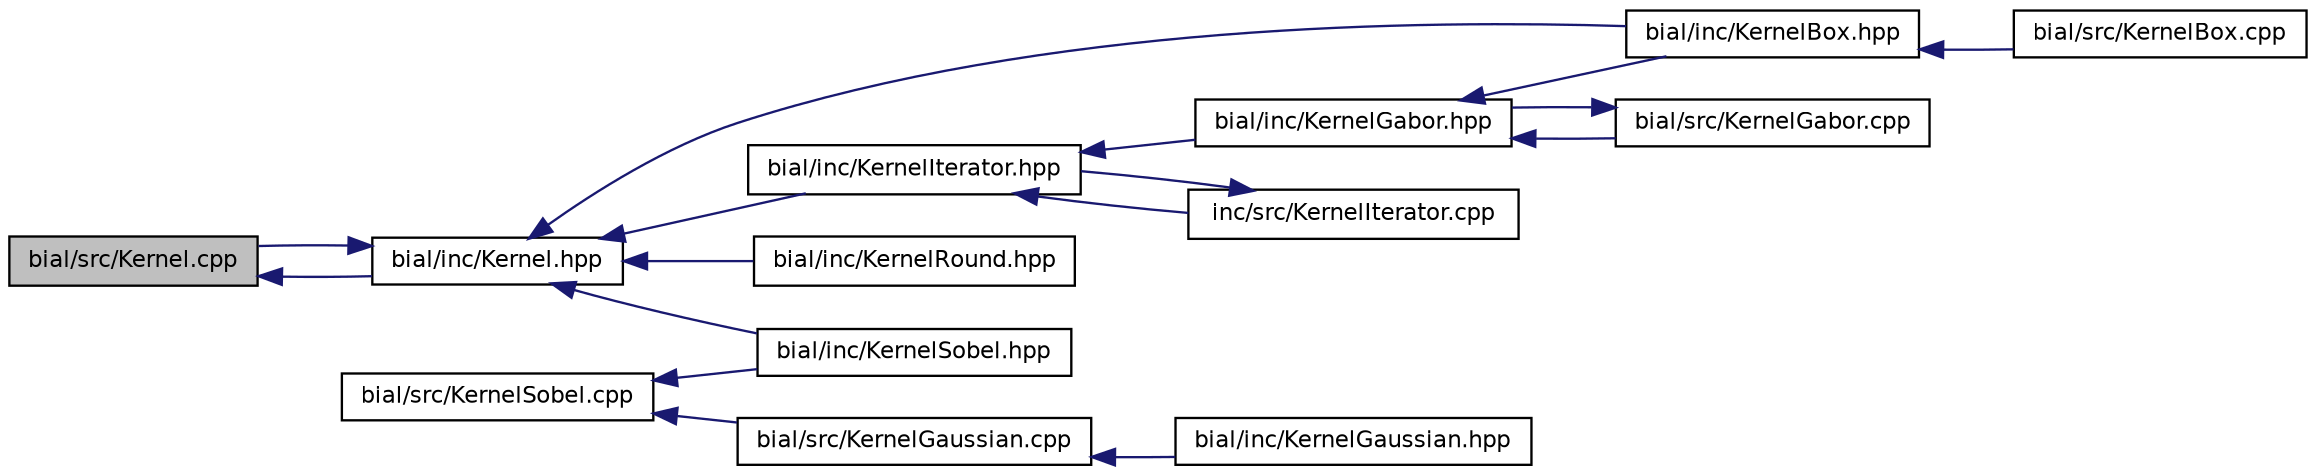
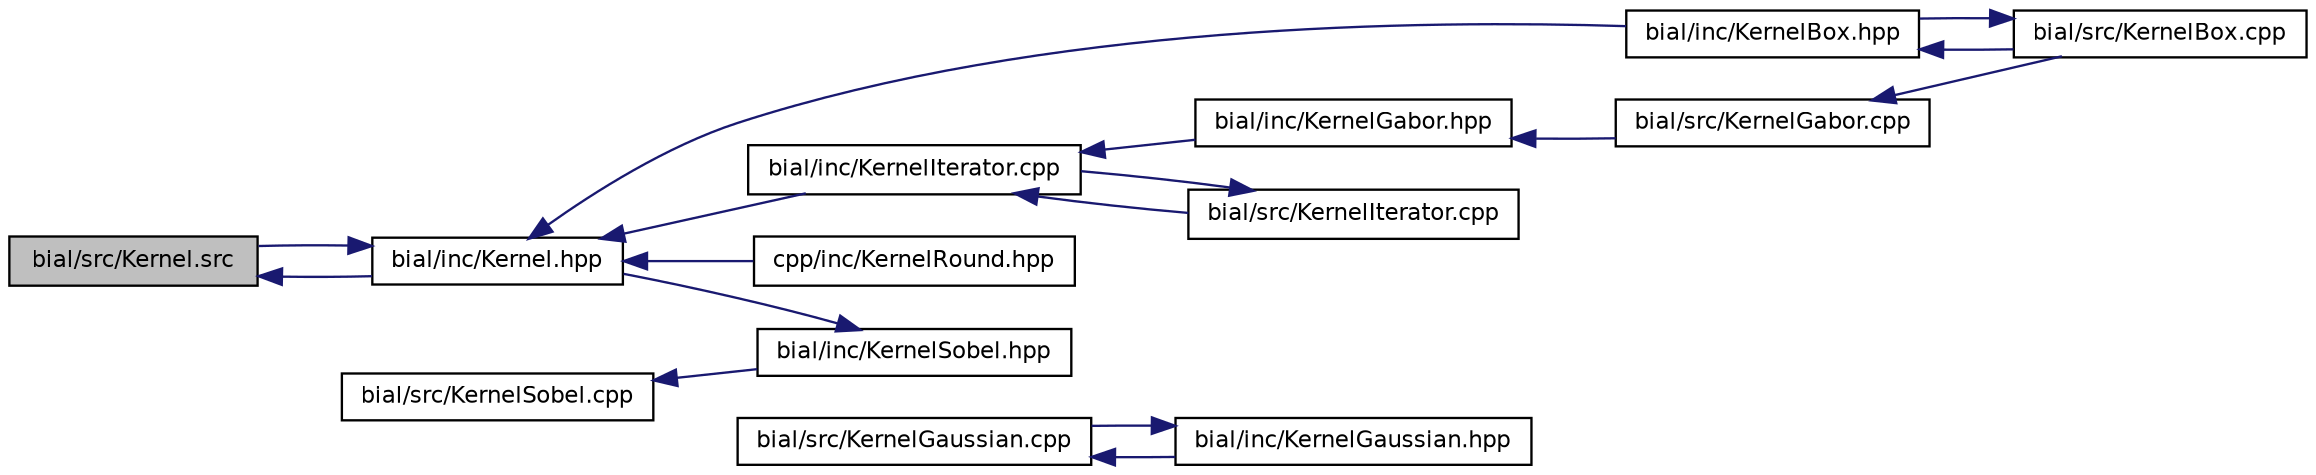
(1575, 76) -> (1955, 18)
(1552, 107) -> (1978, 76)
(914, 170) -> (914, 170)
(1353, 214) -> (1353, 214)
(133, 261) -> (133, 261)
(914, 261) -> (914, 261)
(665, 313) -> (731, 297)
(707, 419) -> (1122, 426)
